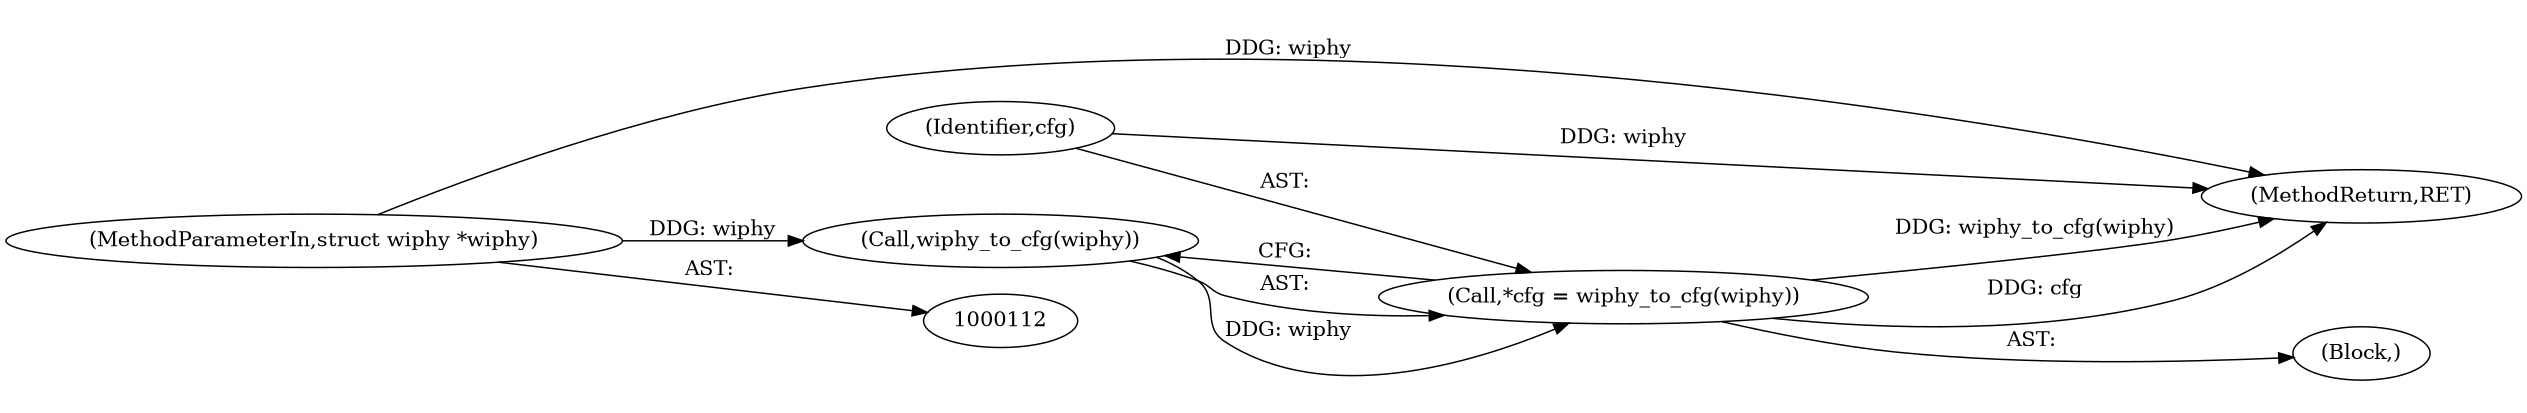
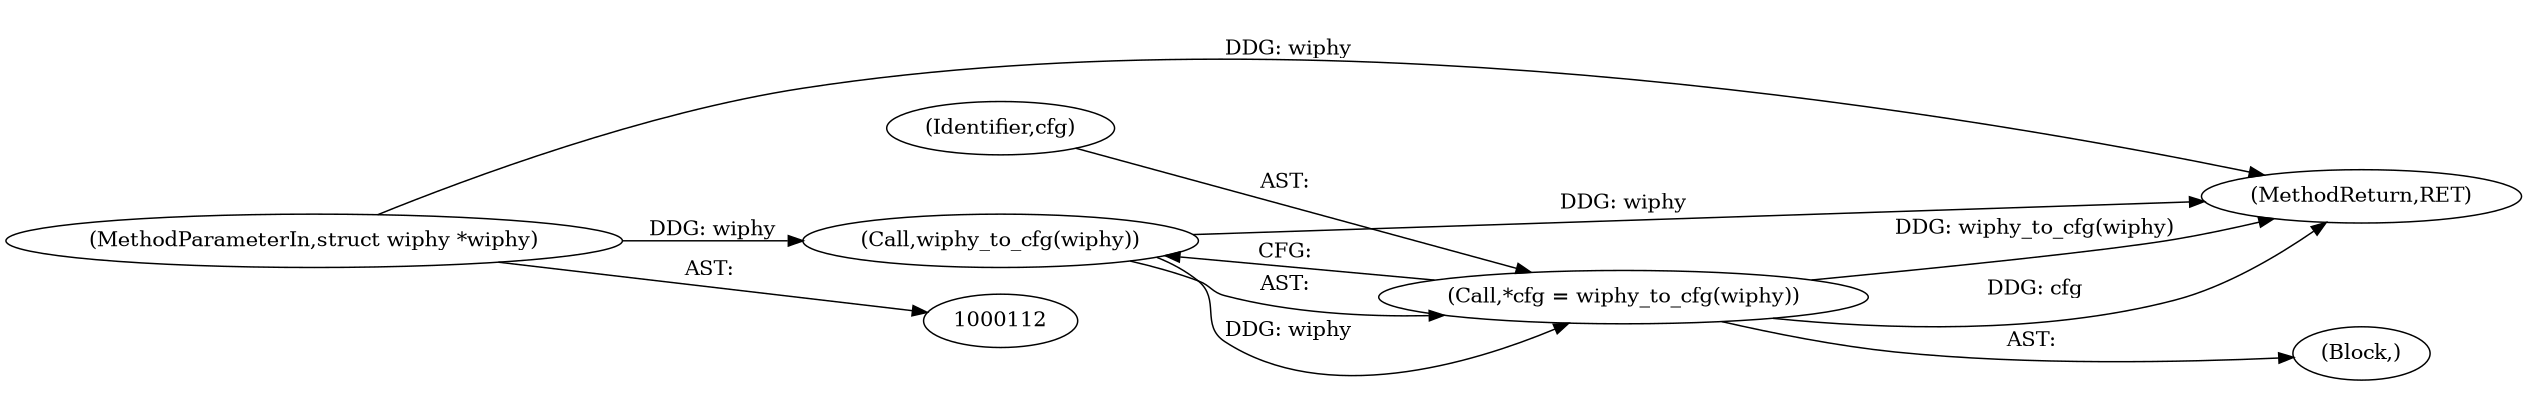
(1653, 161) -> (1691, 218)
